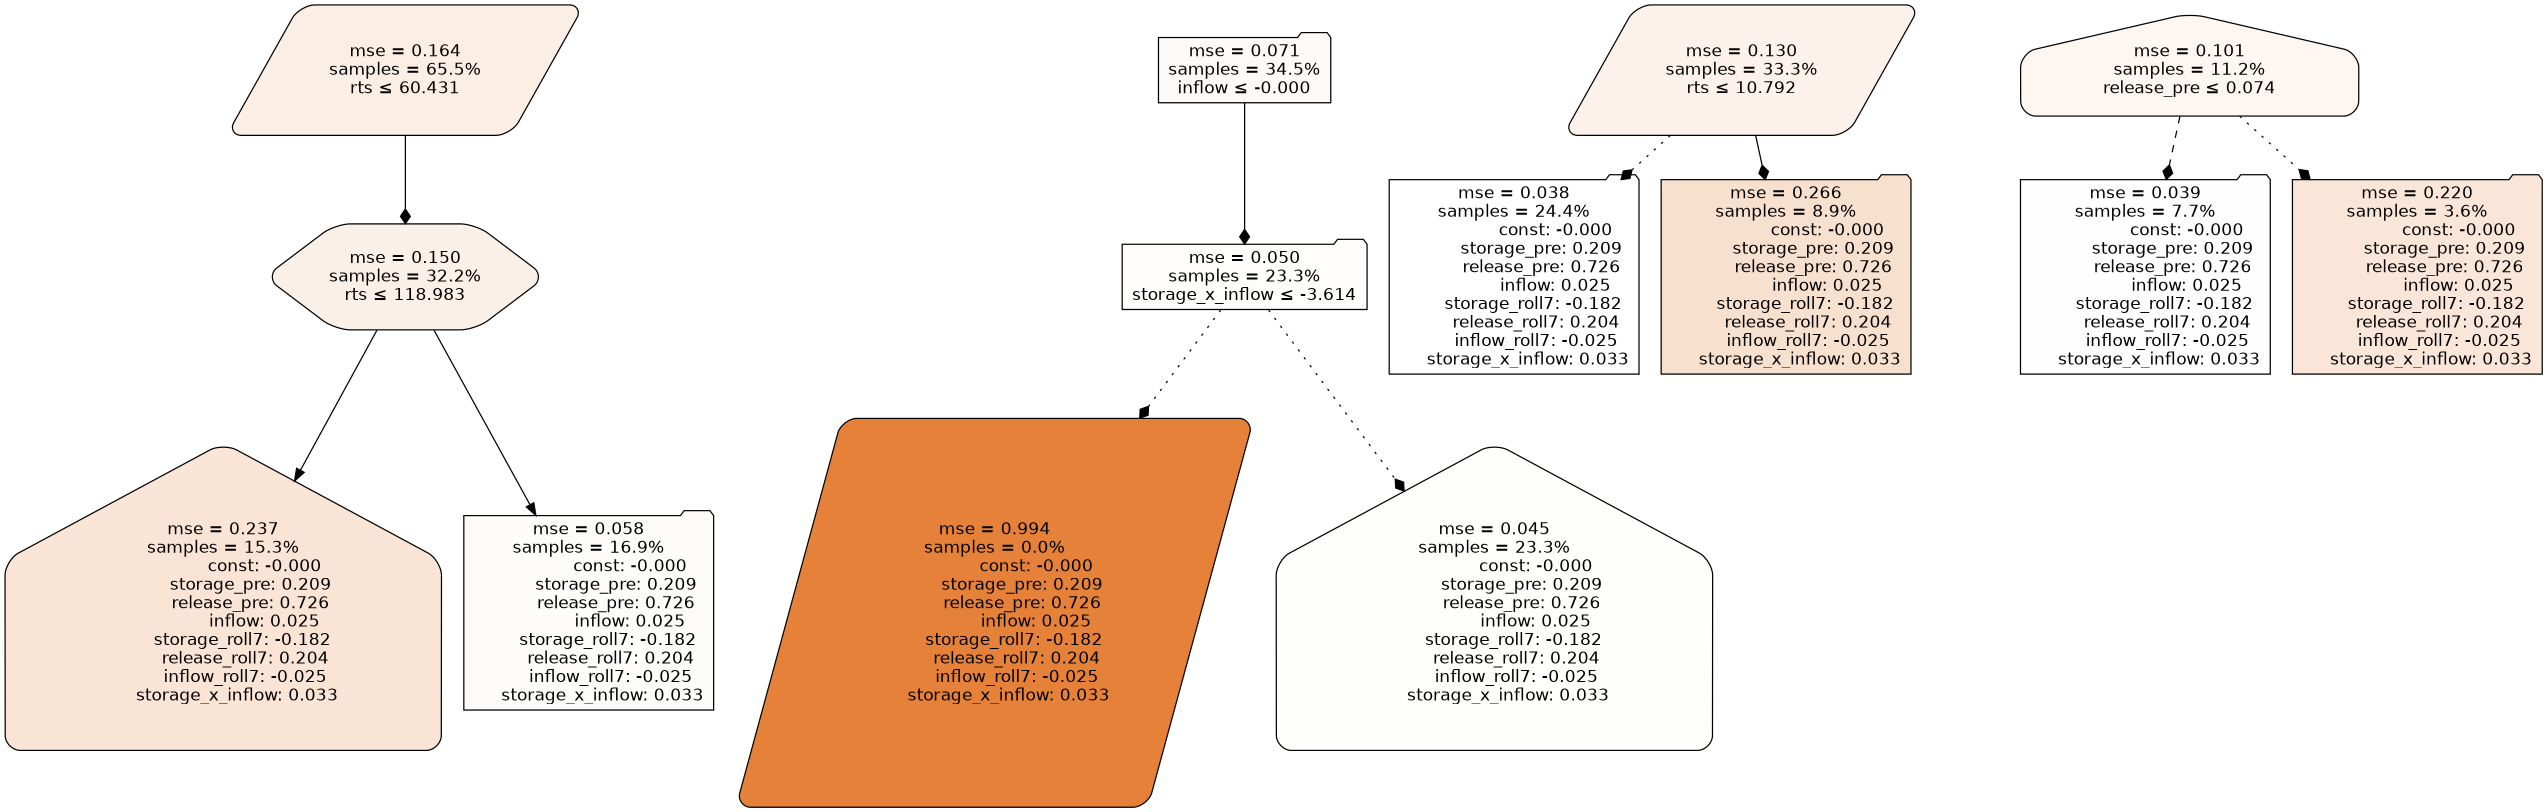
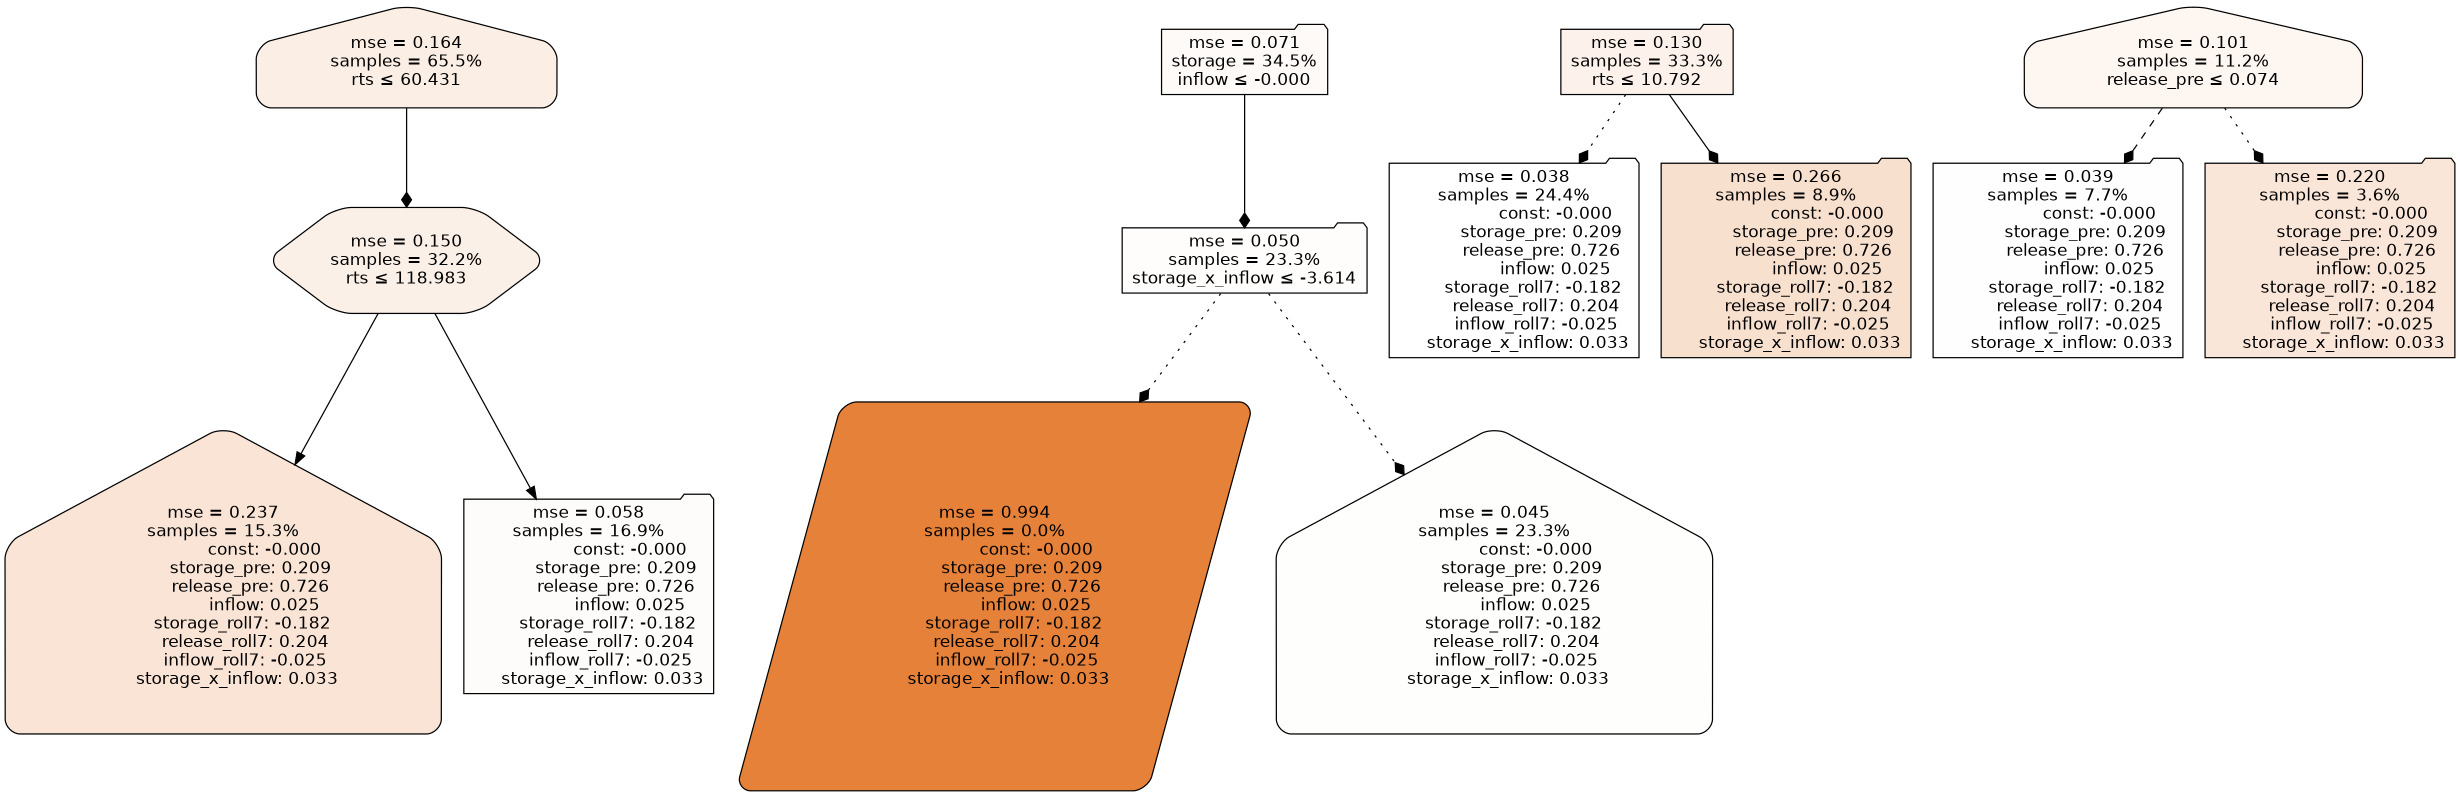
(405, 70) -> (407, 62)
(1245, 70) -> (1245, 62)
(1742, 70) -> (1647, 62)
